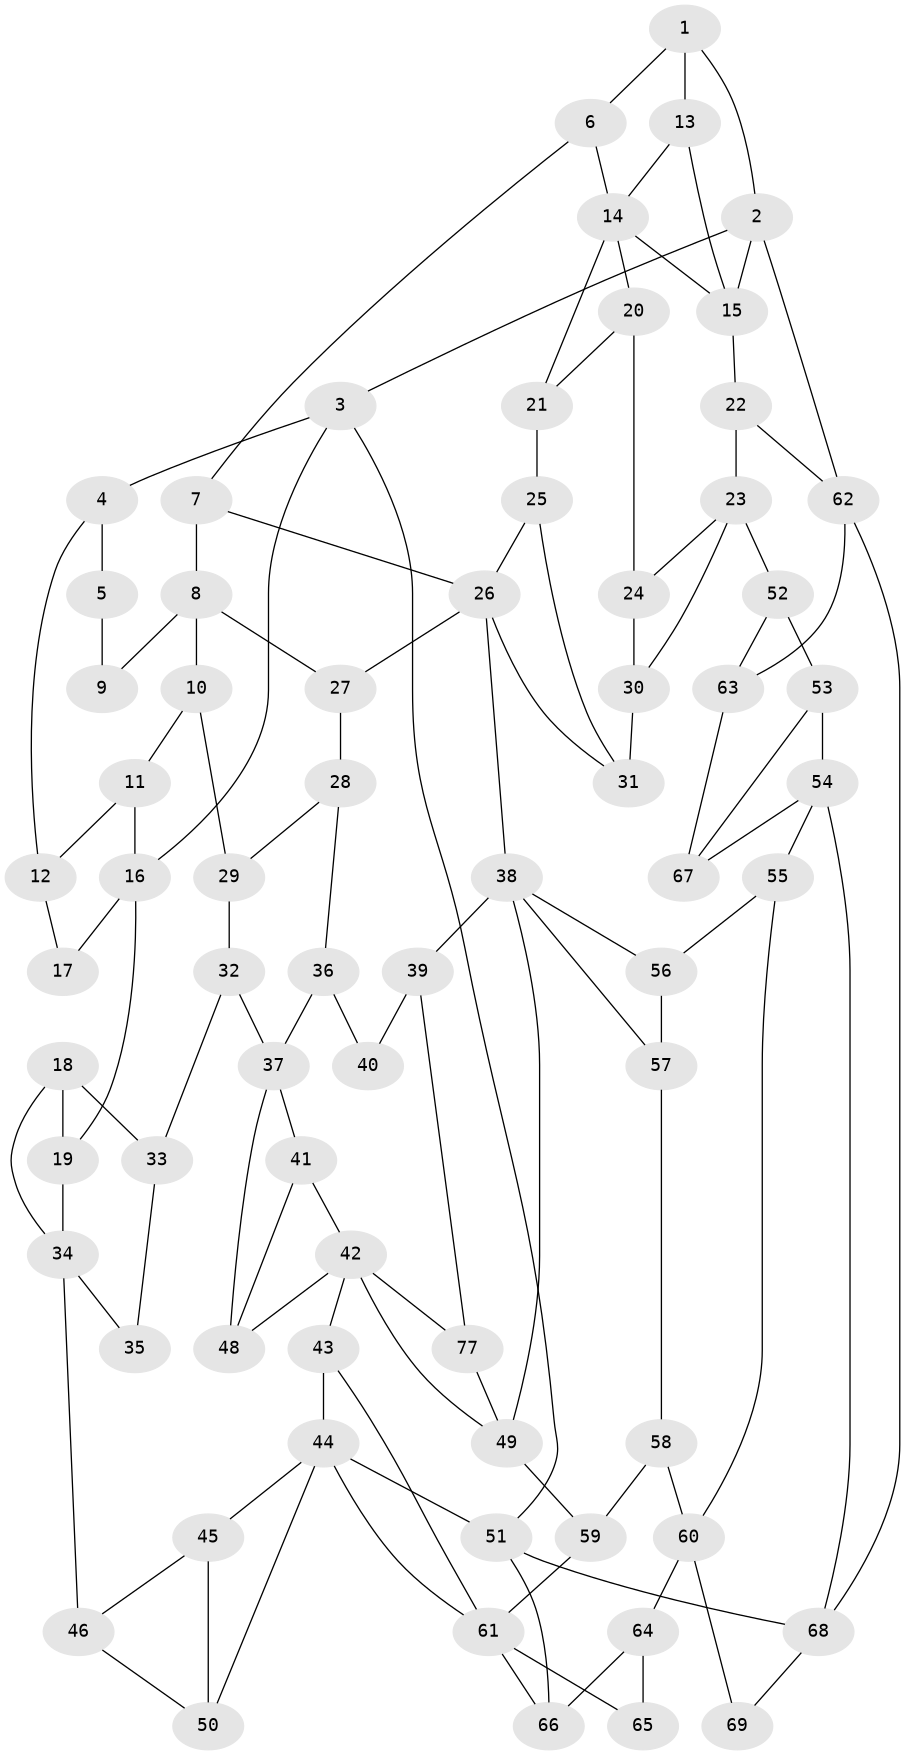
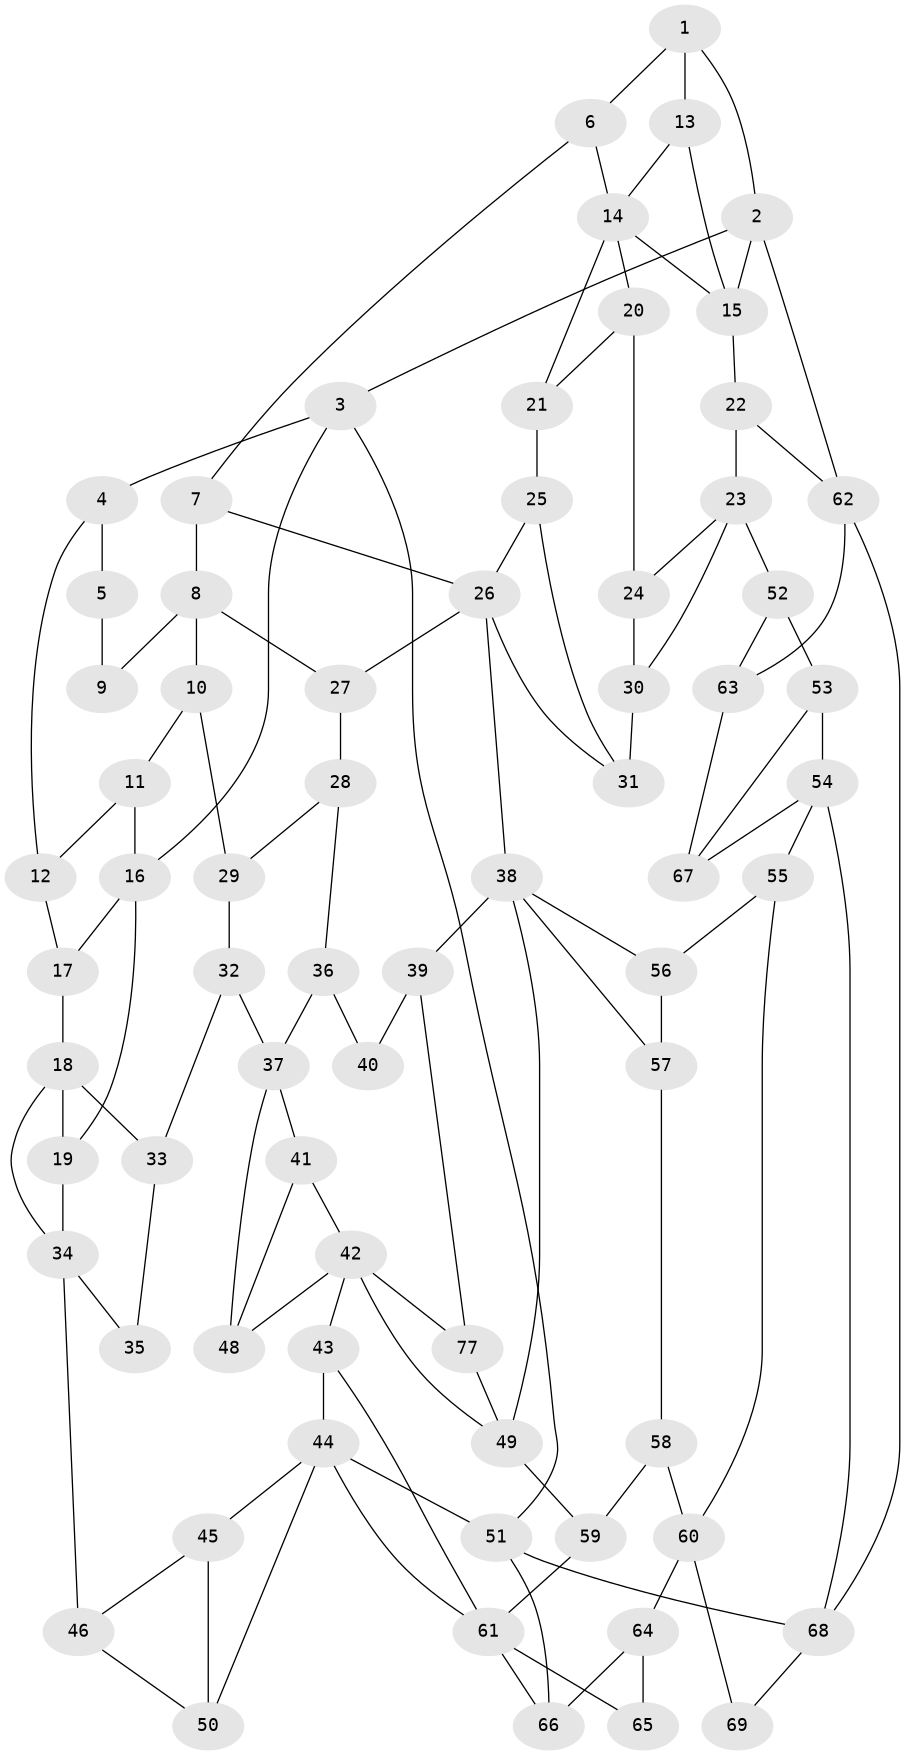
none -> (63, 1019)
